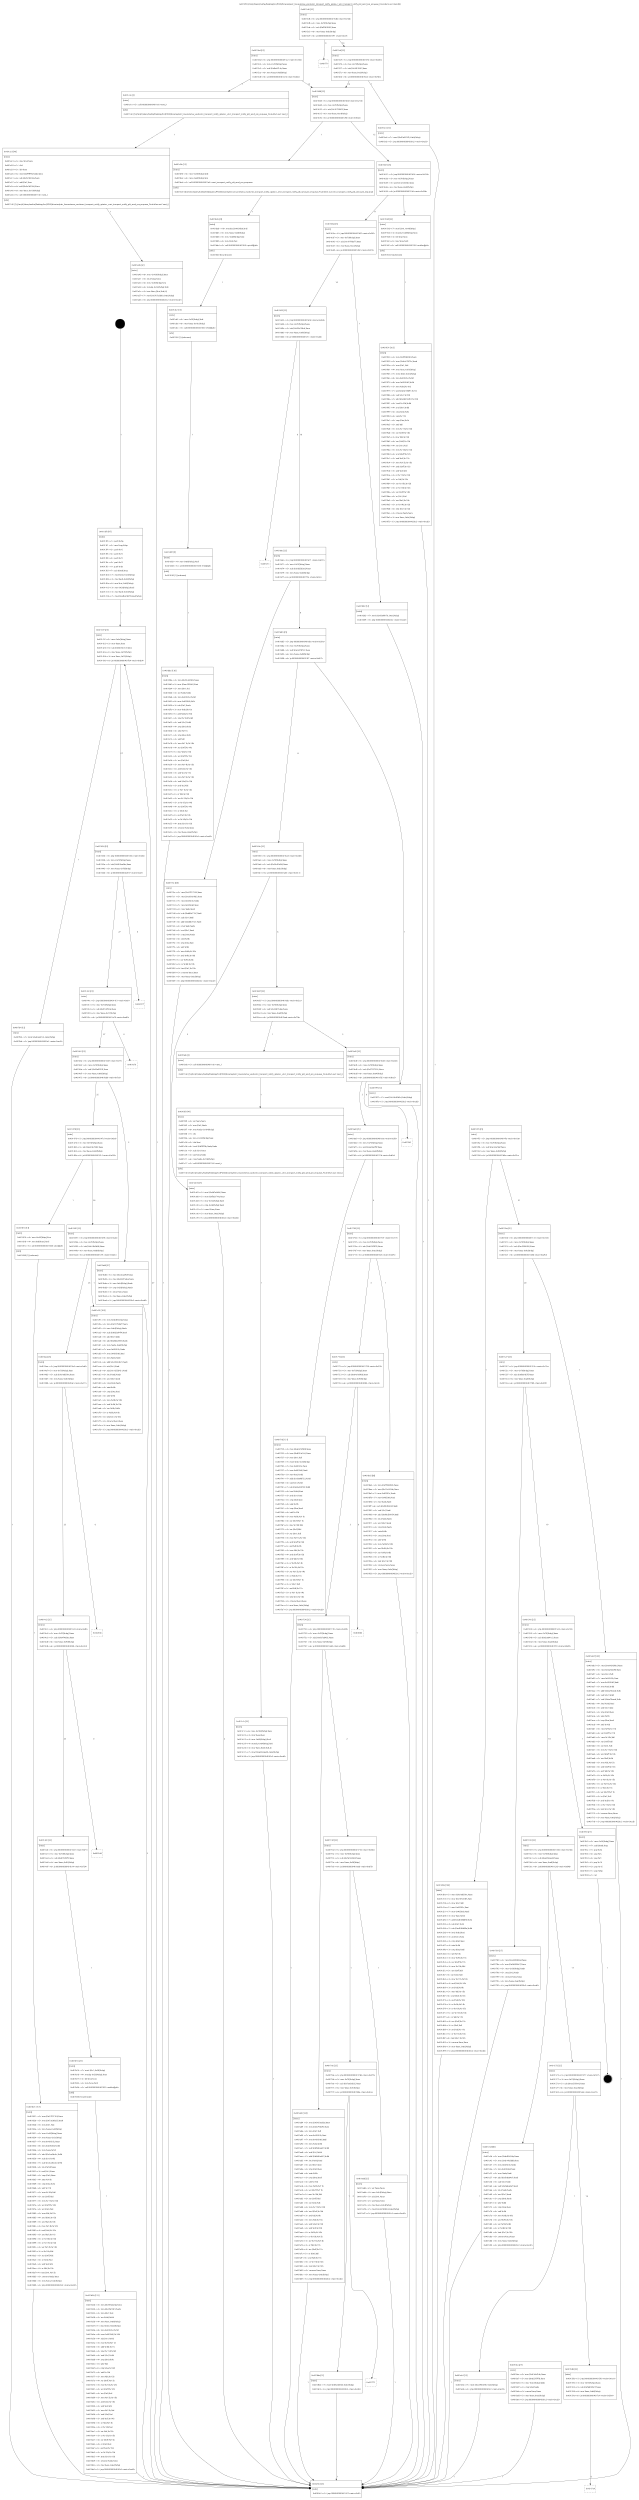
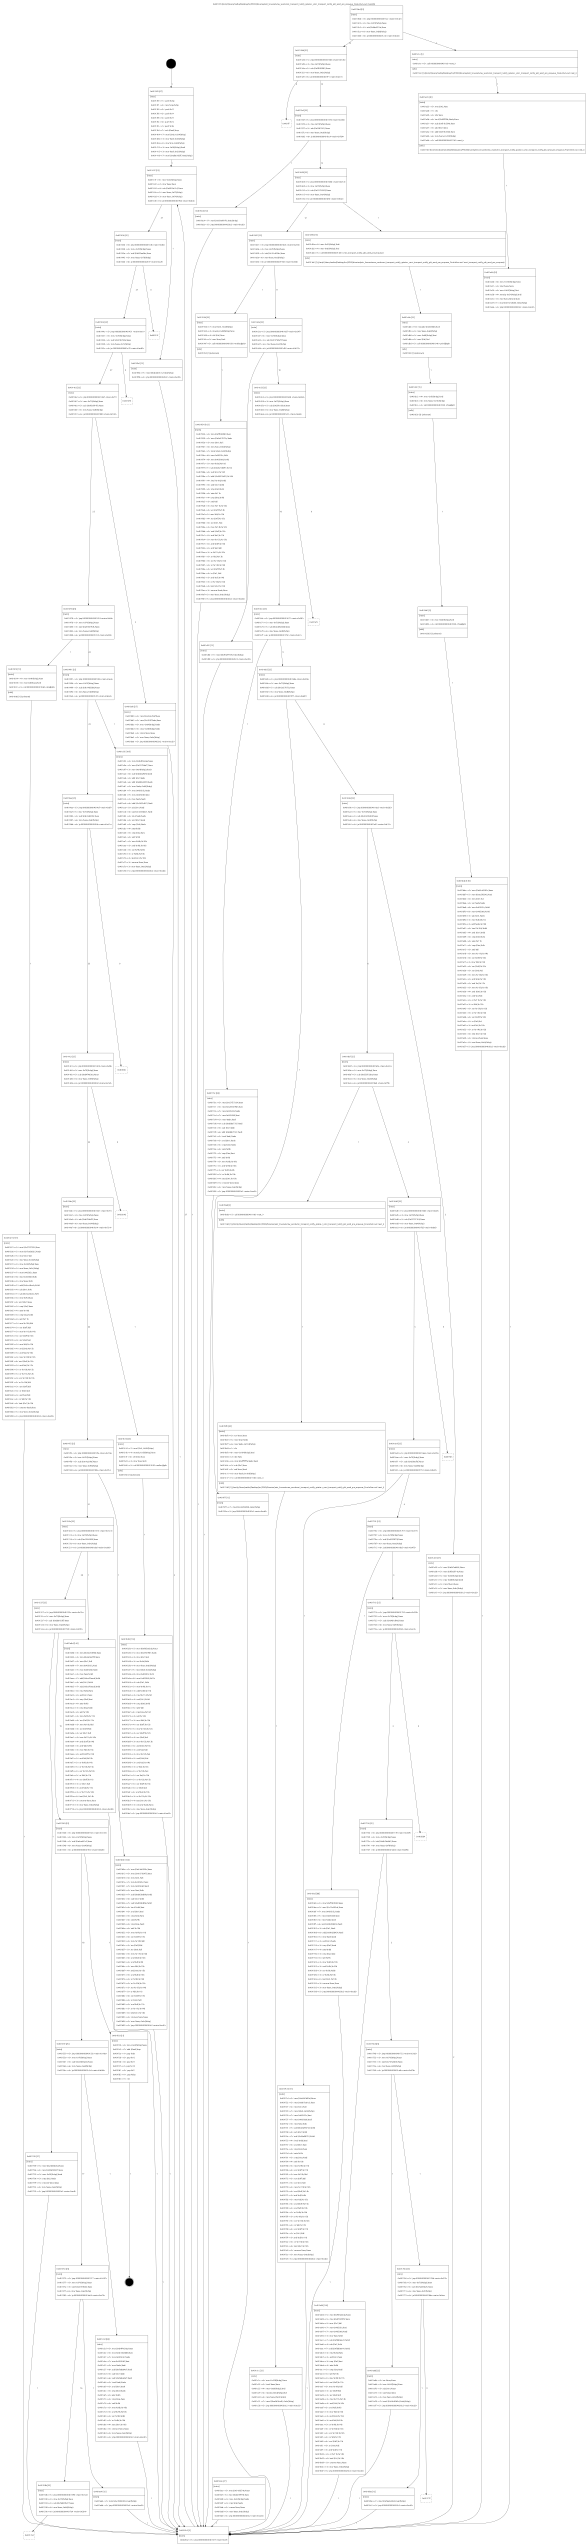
(307, 84) -> (349, 43)
none -> (88, 1335)
